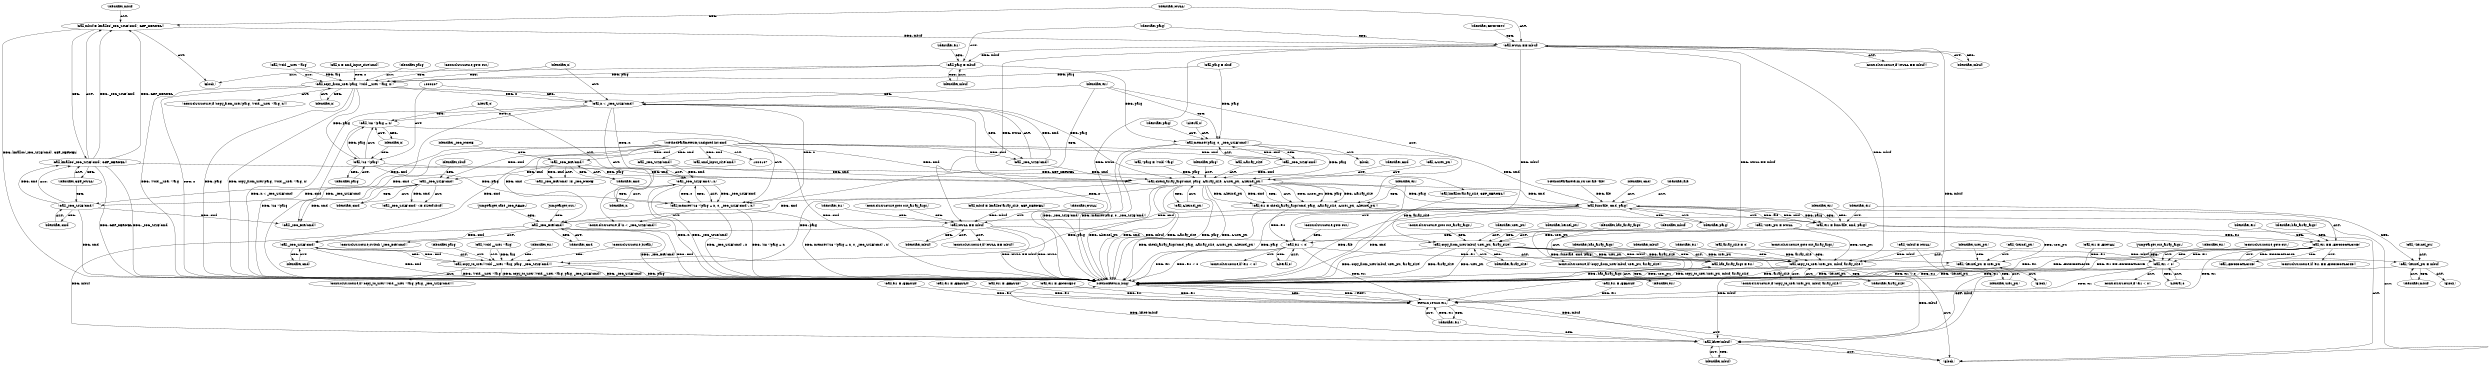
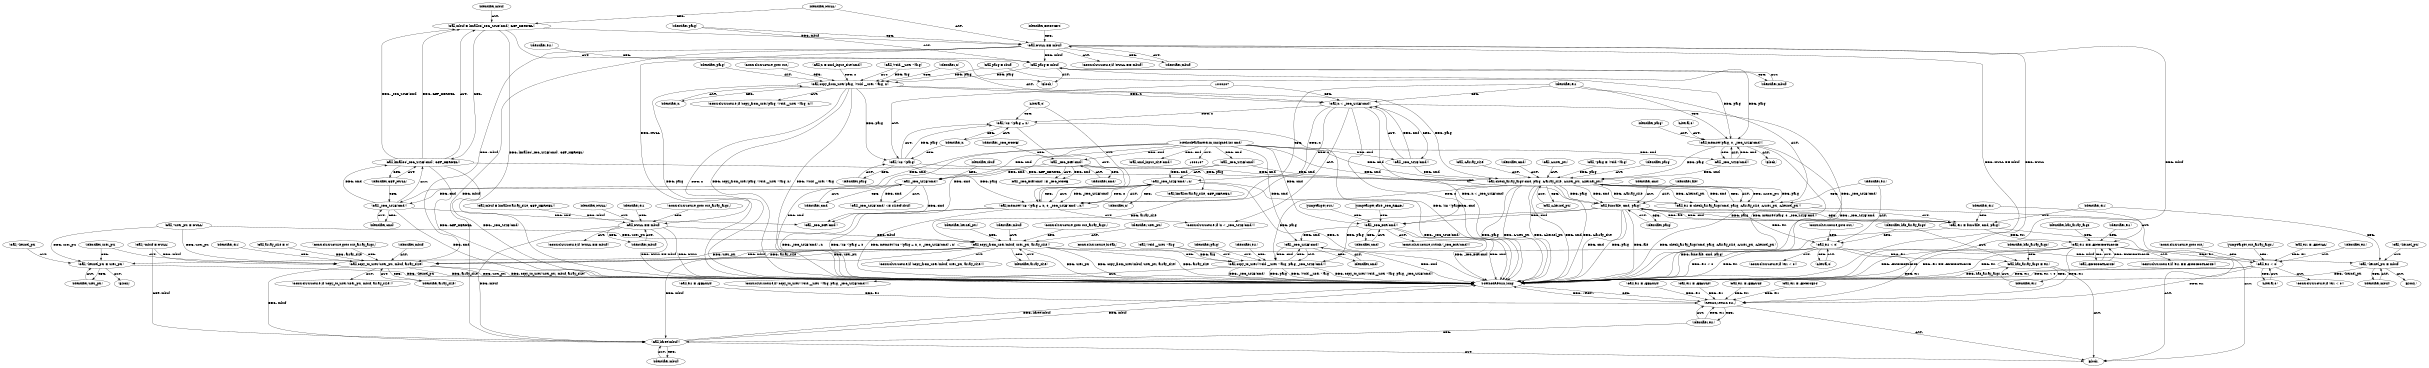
(1576, 182) -> none
(1810, 279) -> none
